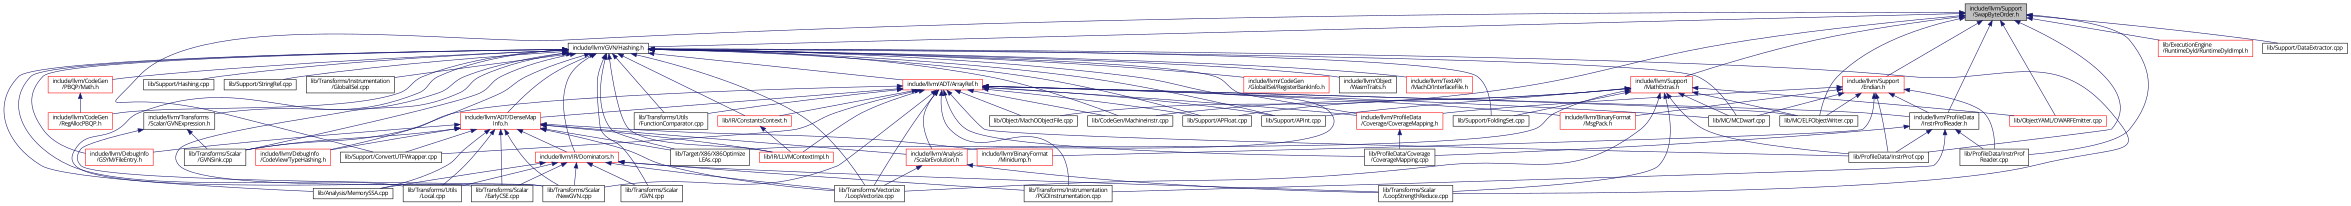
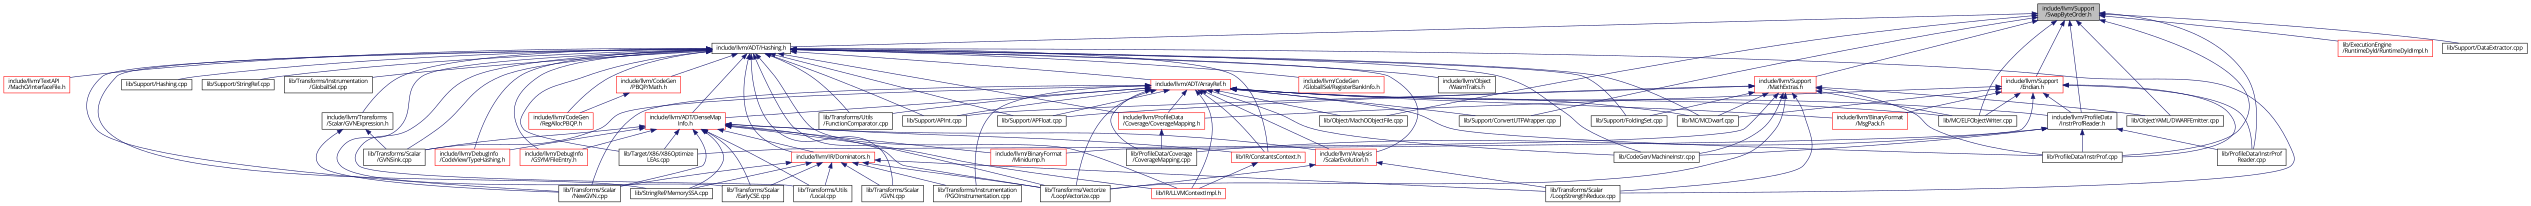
(608, 48) -> (751, 48)
(2058, 121) -> (2175, 121)
(438, 142) -> (994, 137)
(1540, 180) -> (1871, 145)
(353, 194) -> (672, 194)
